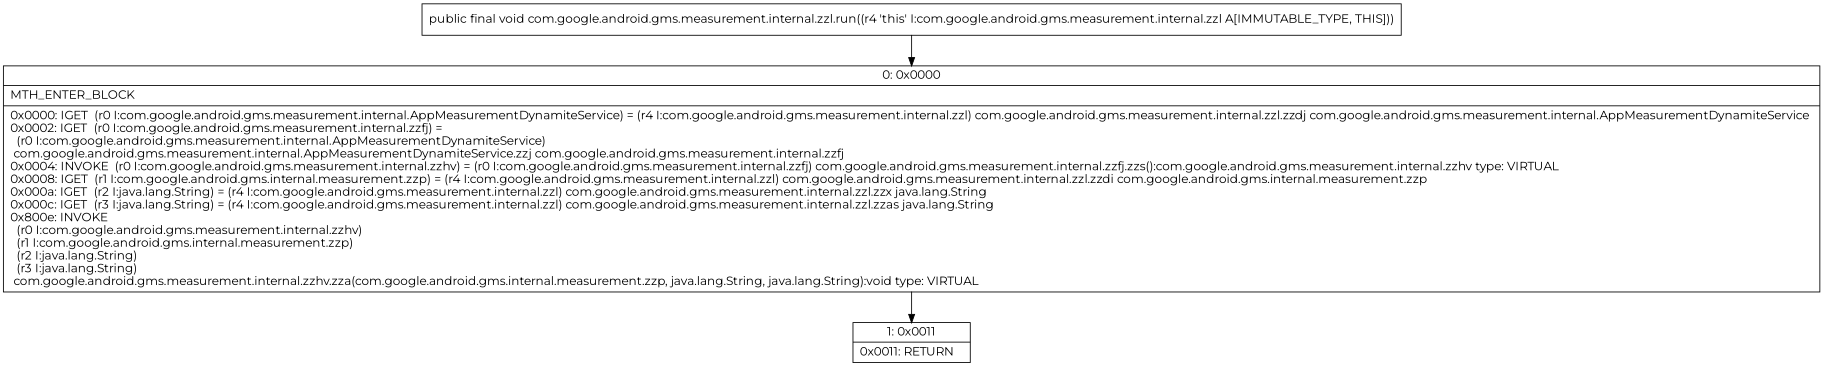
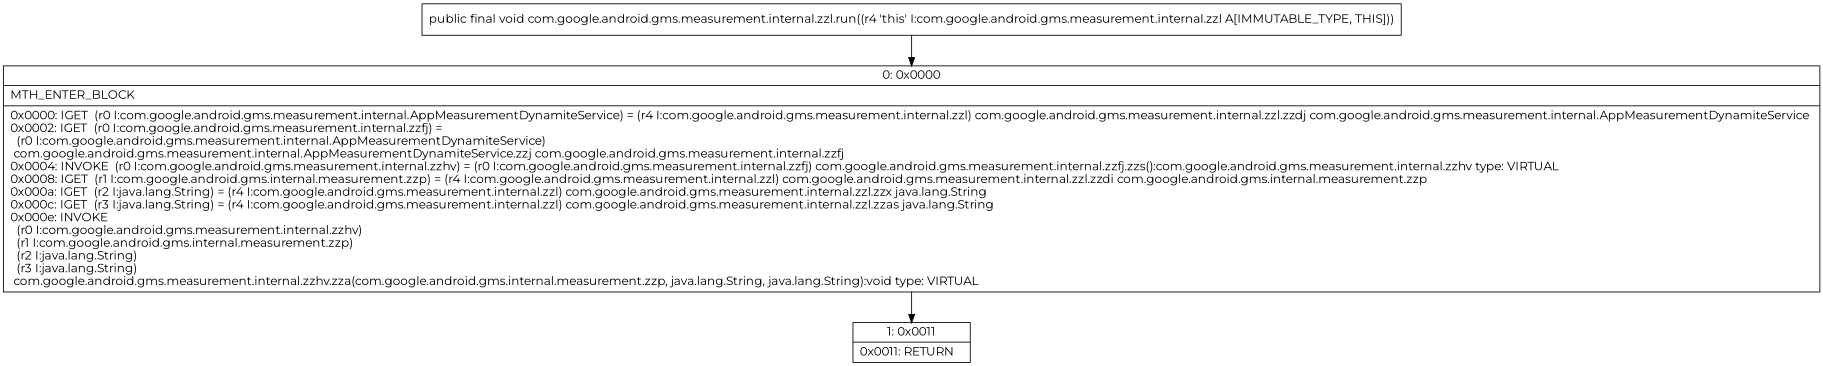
(62, 218) -> (62, 218)
